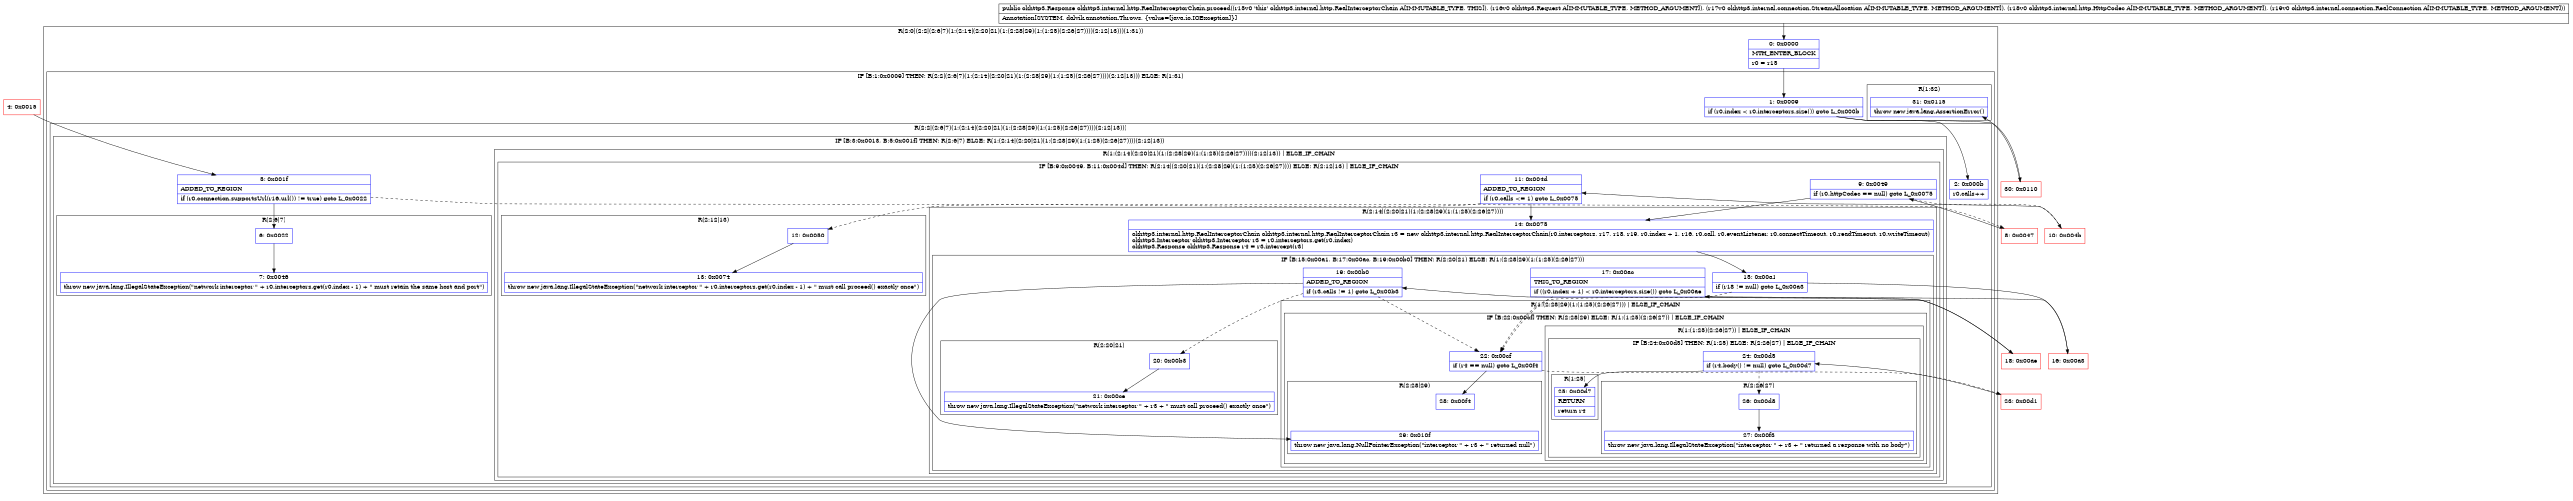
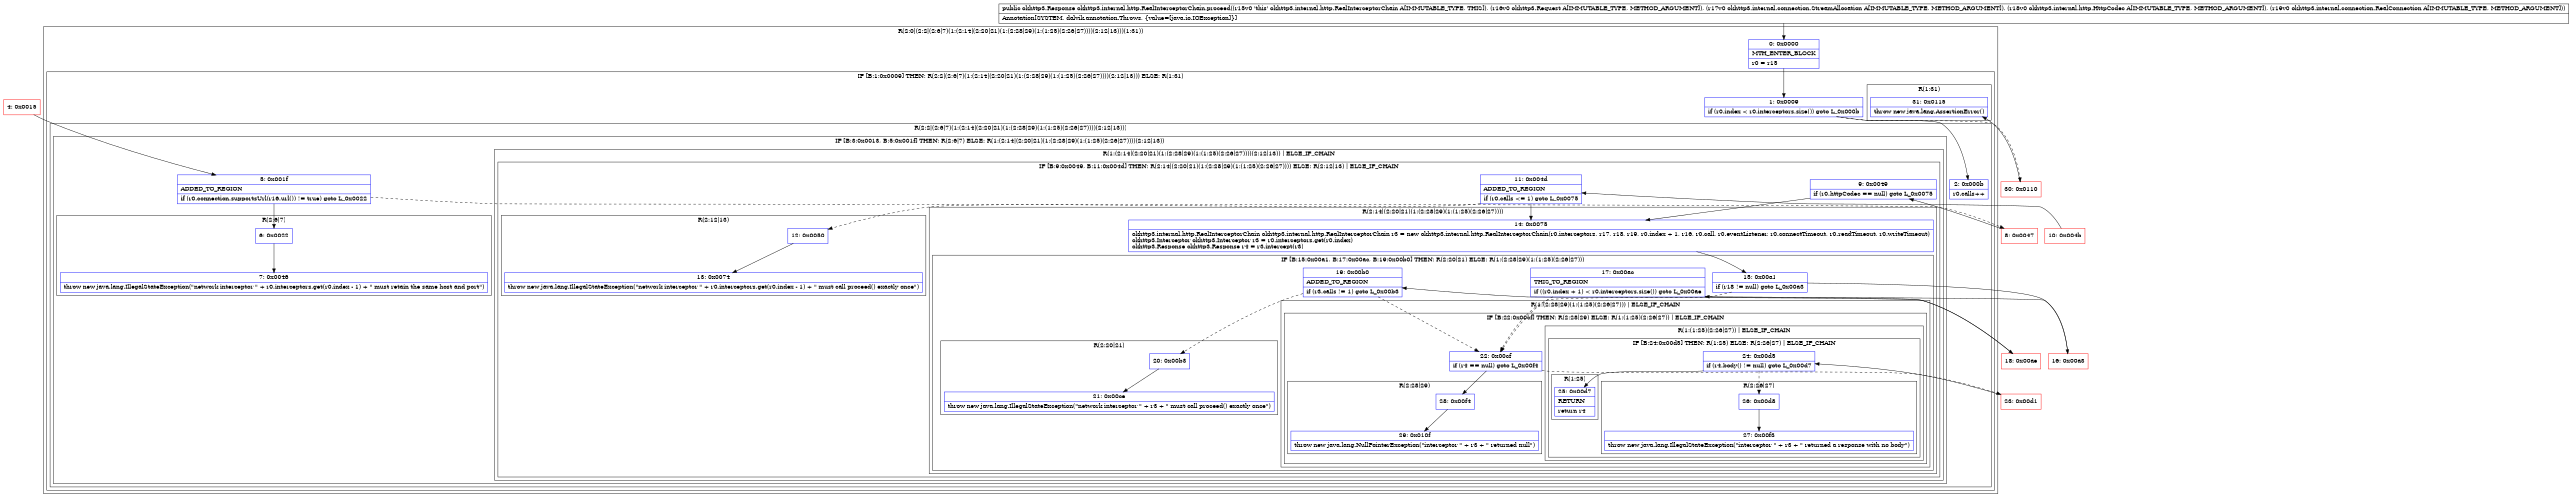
(1929, 89) -> (1929, 89)
(1946, 121) -> (1946, 121)
(1988, 204) -> none
(913, 352) -> (1438, 419)
